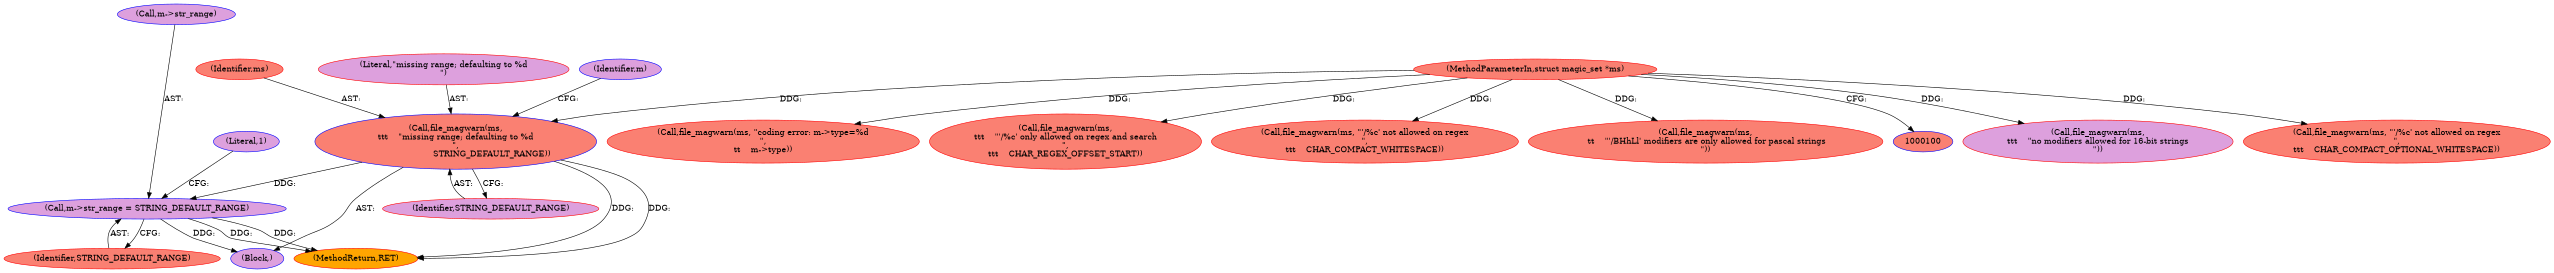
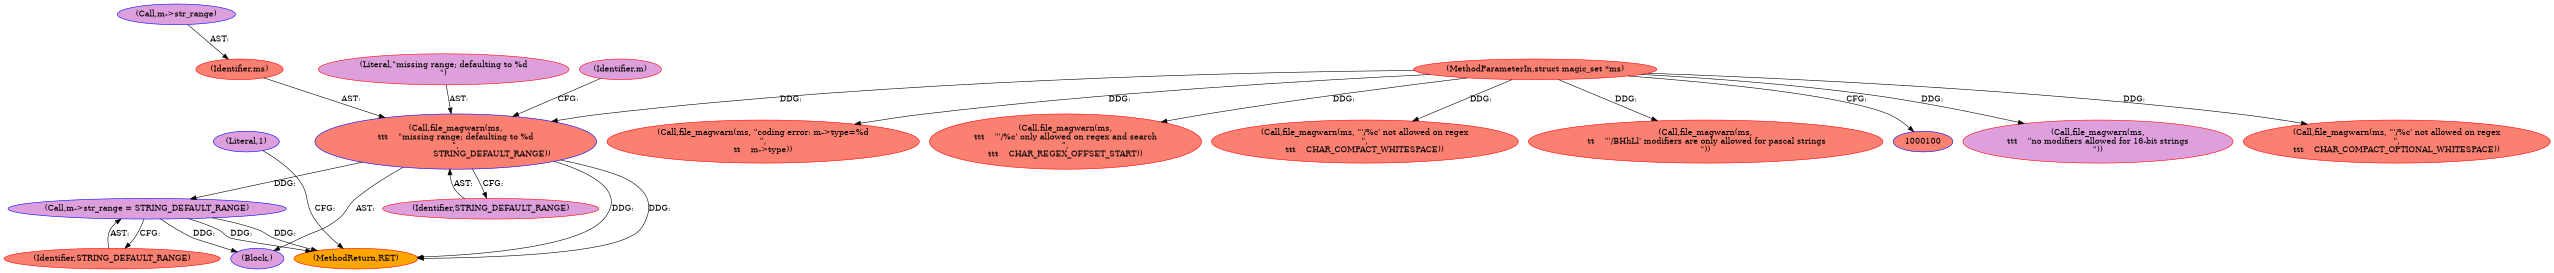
(620, 69) -> (620, 69)
(162, 109) -> (206, 40)
(200, 173) -> (306, 194)
